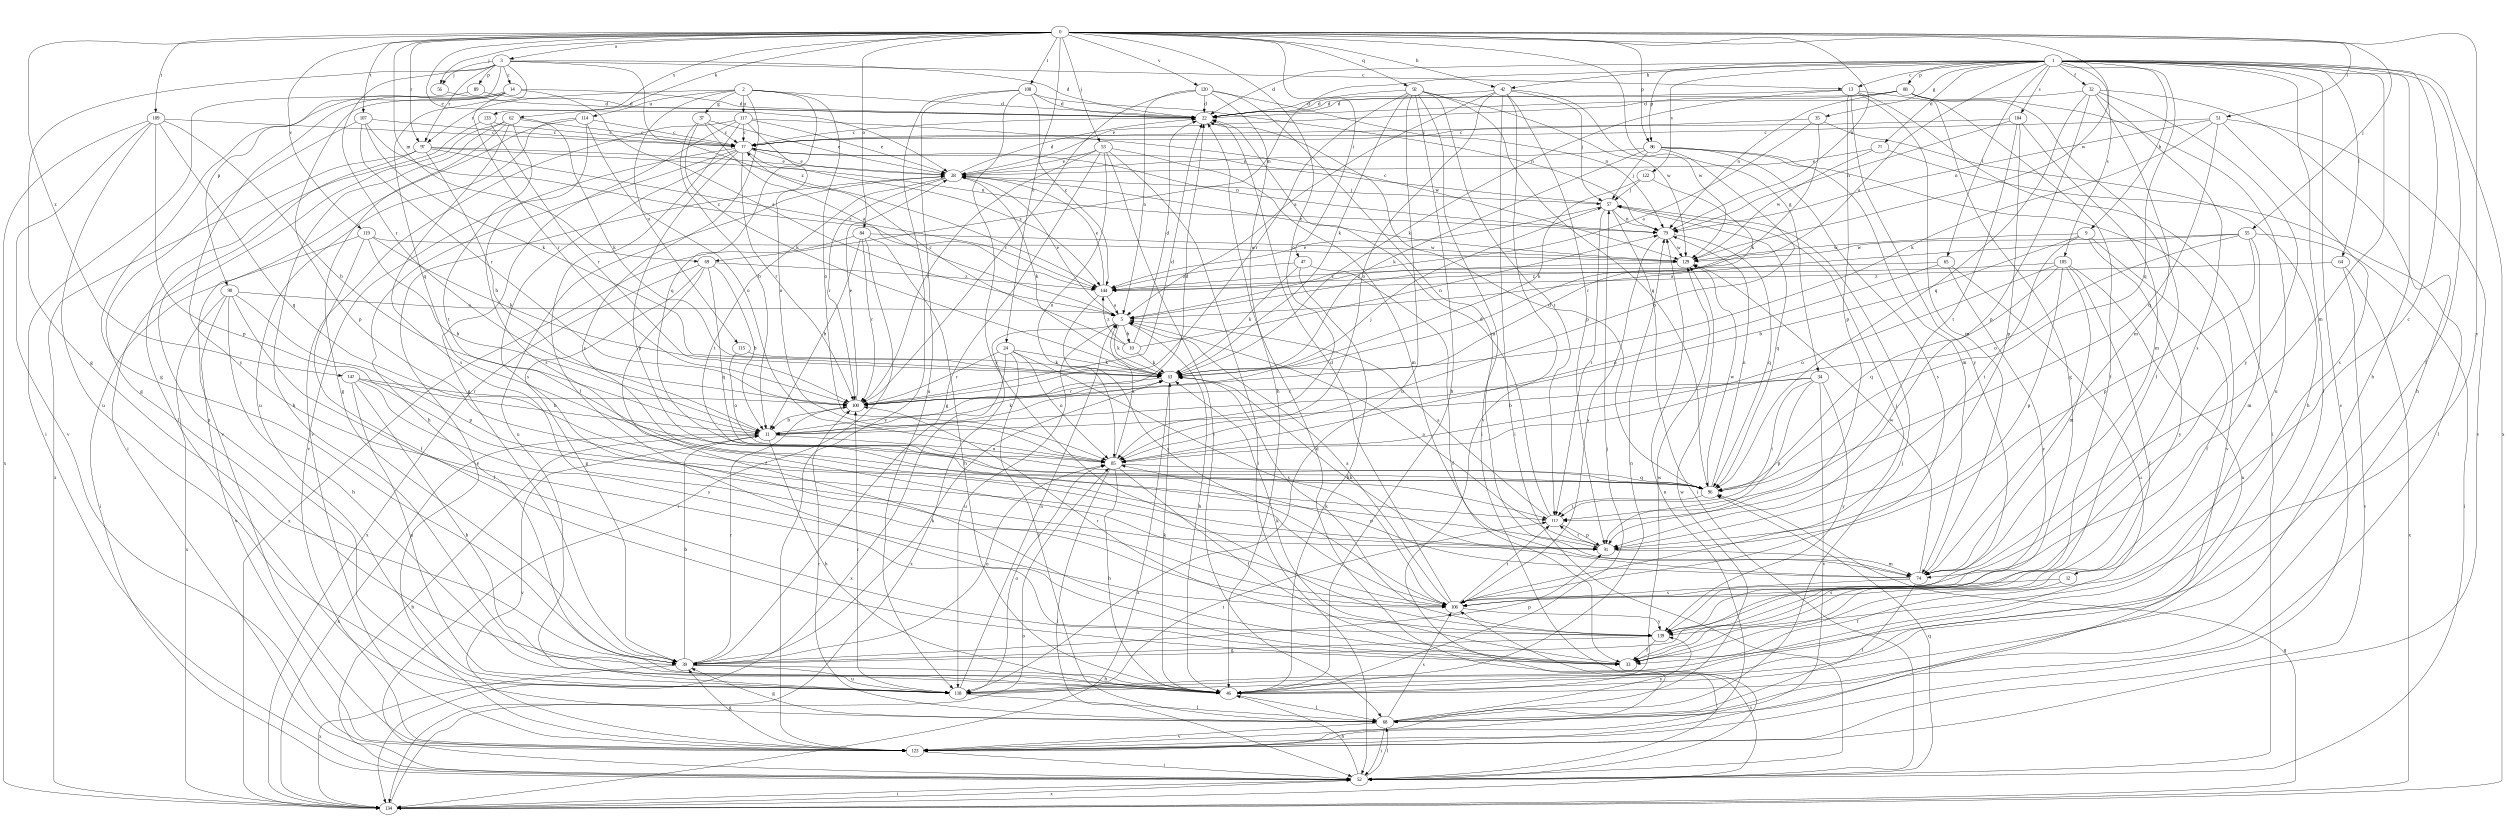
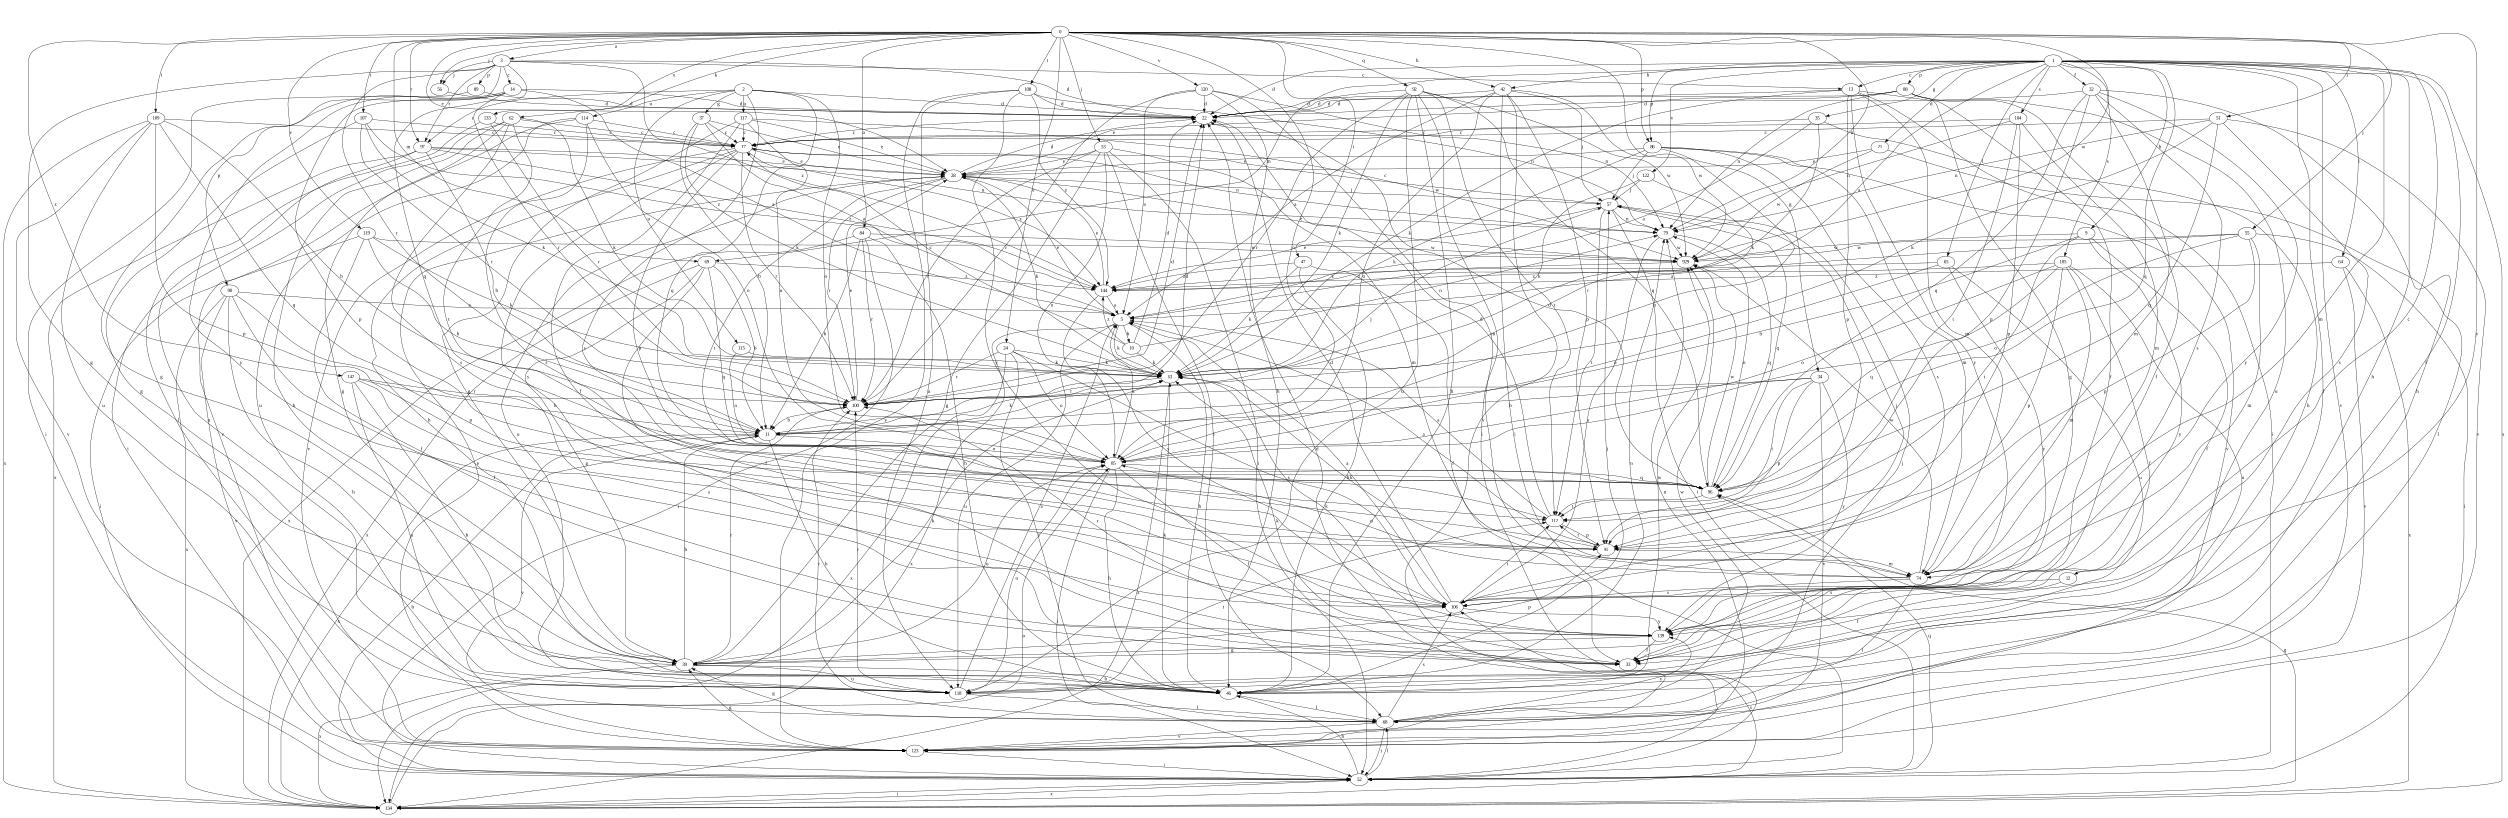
(1686, 262) -> (1686, 262)
(330, 526) -> none
